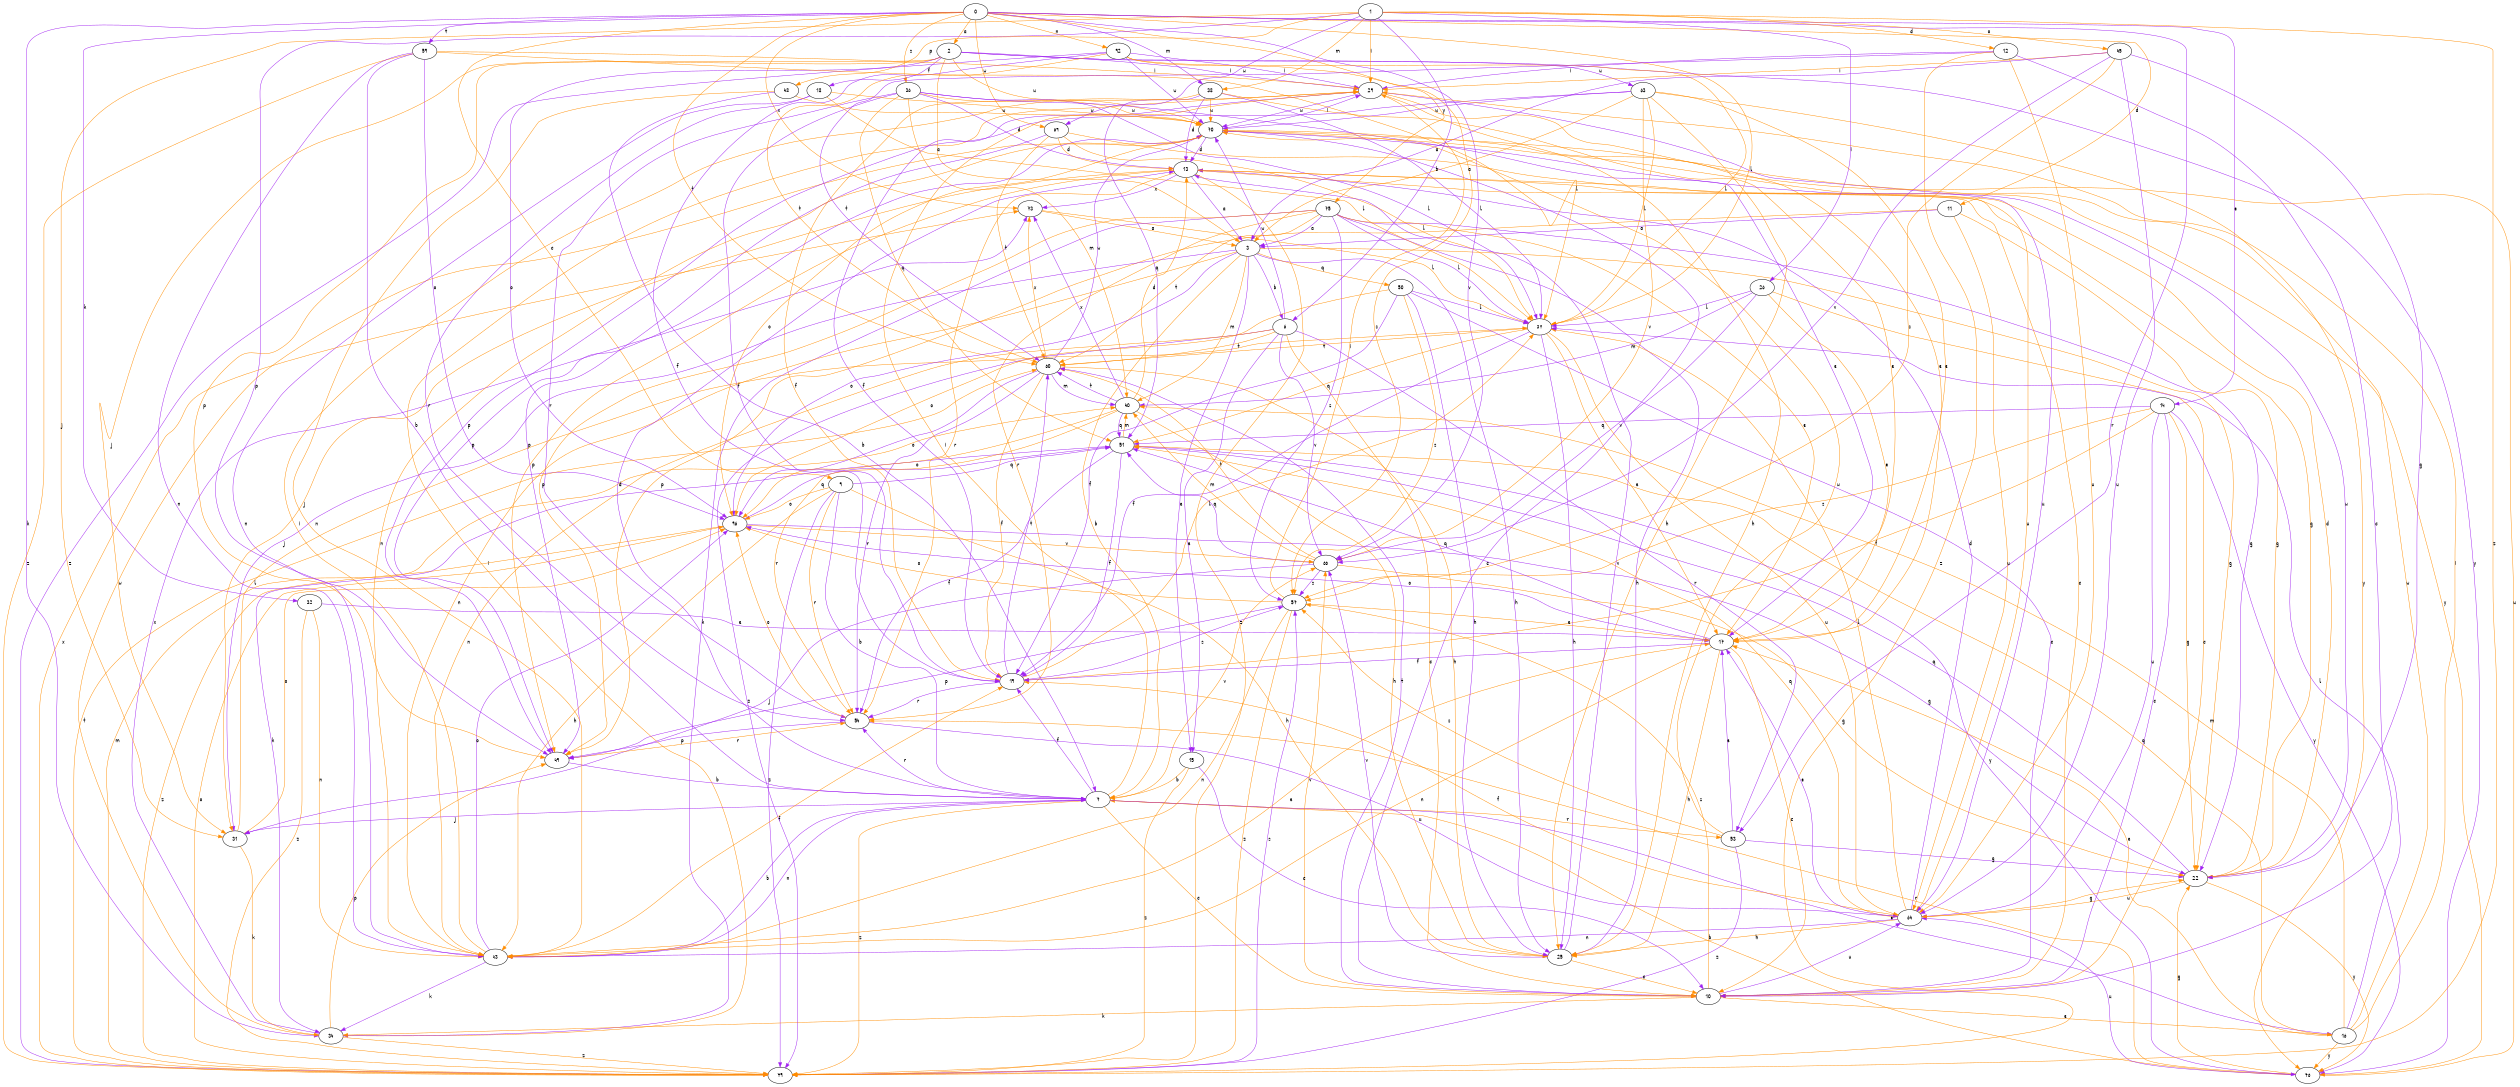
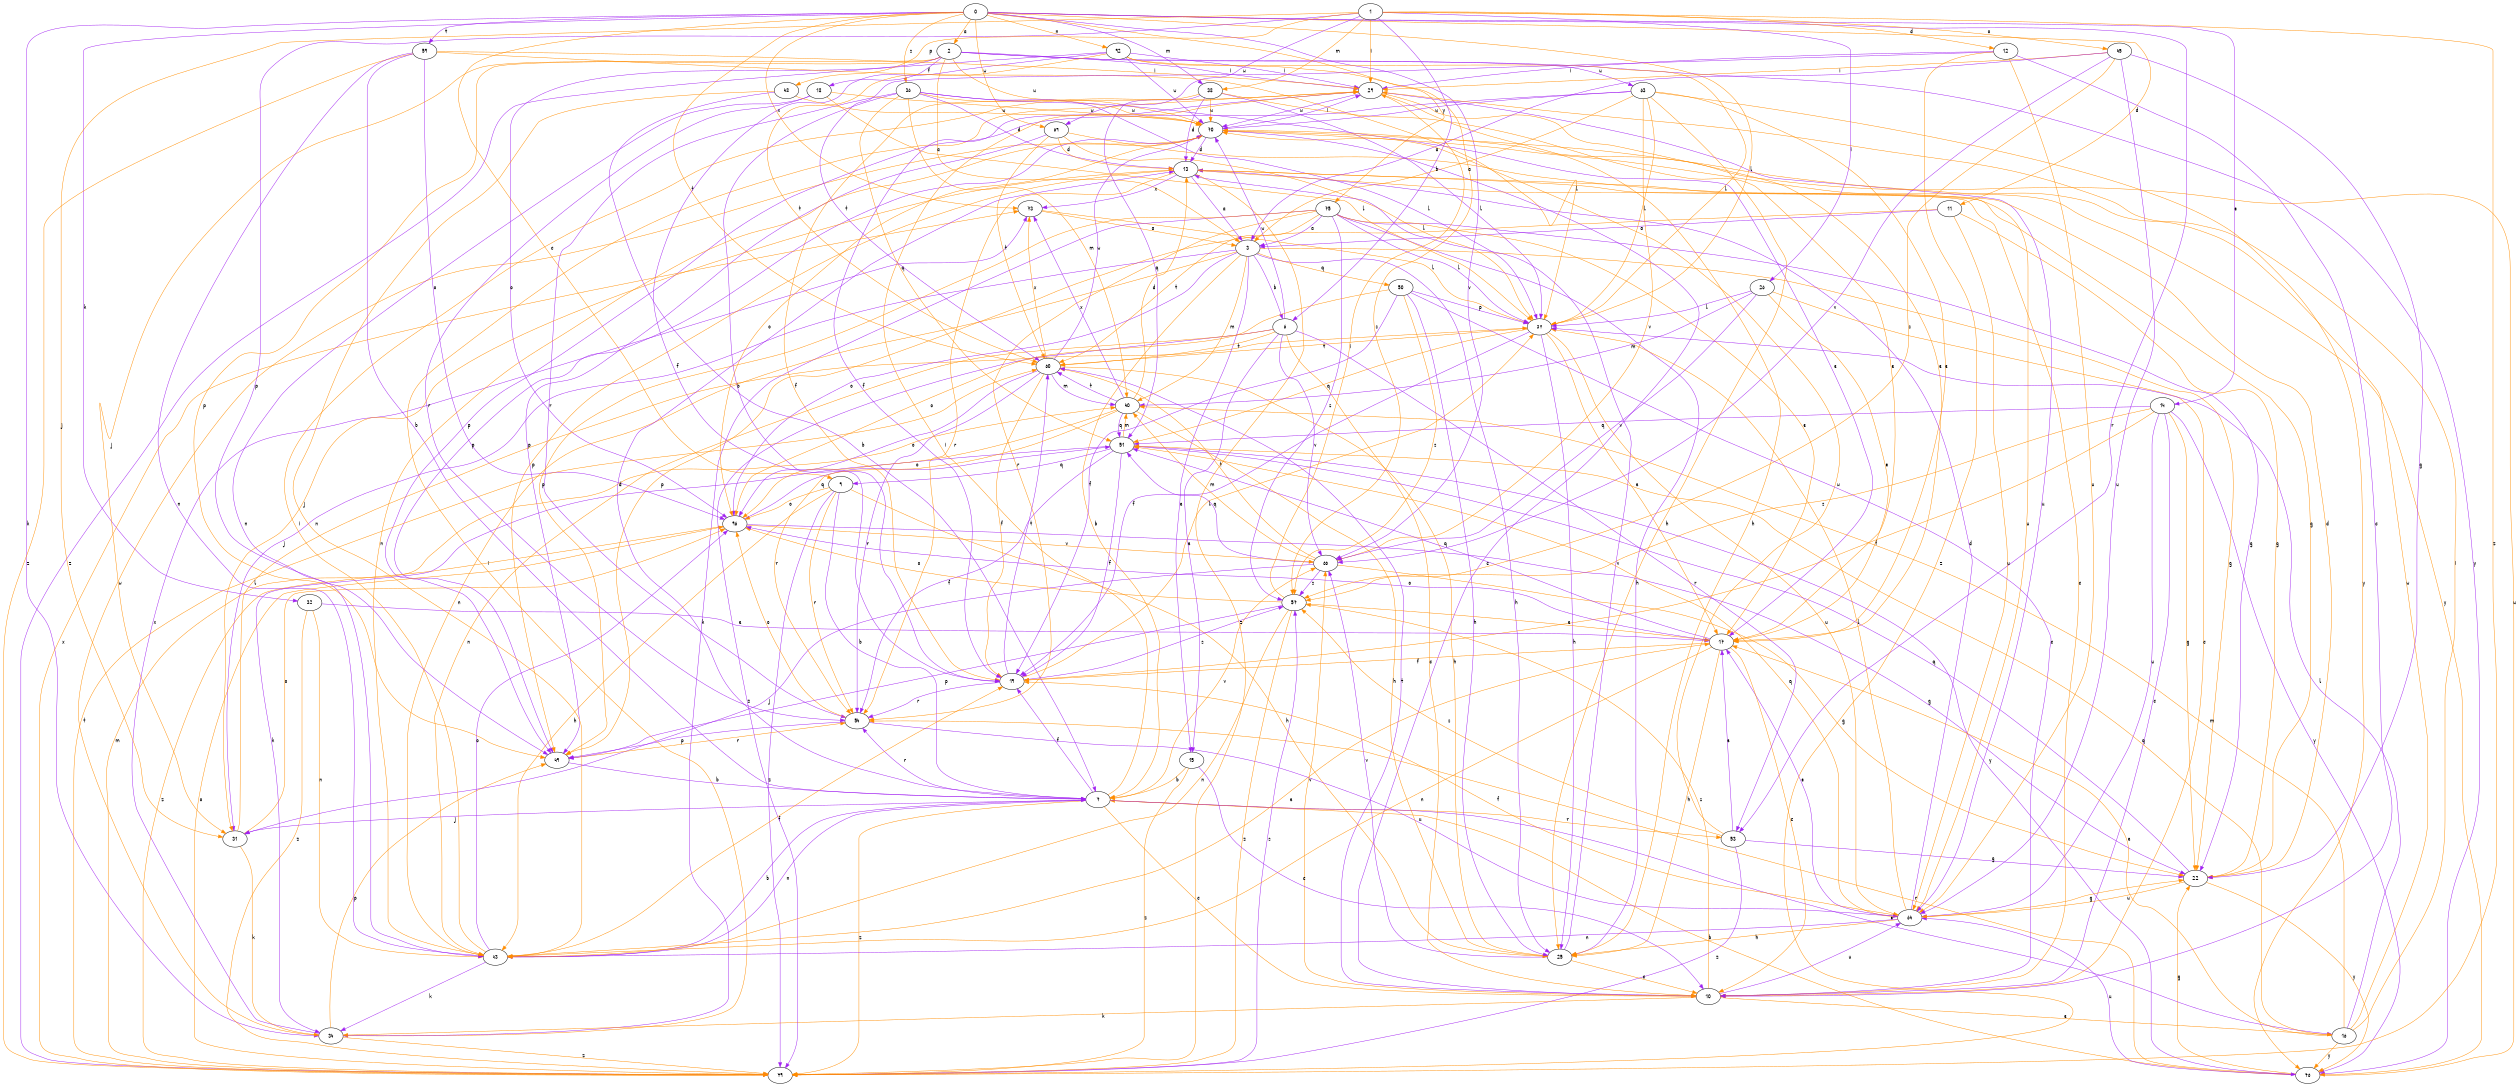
(2085, 225) -> none
(1481, 307) -> (1481, 307)
(739, 386) -> (739, 386)
(980, 470) -> (985, 474)
(1369, 661) -> (1369, 661)
